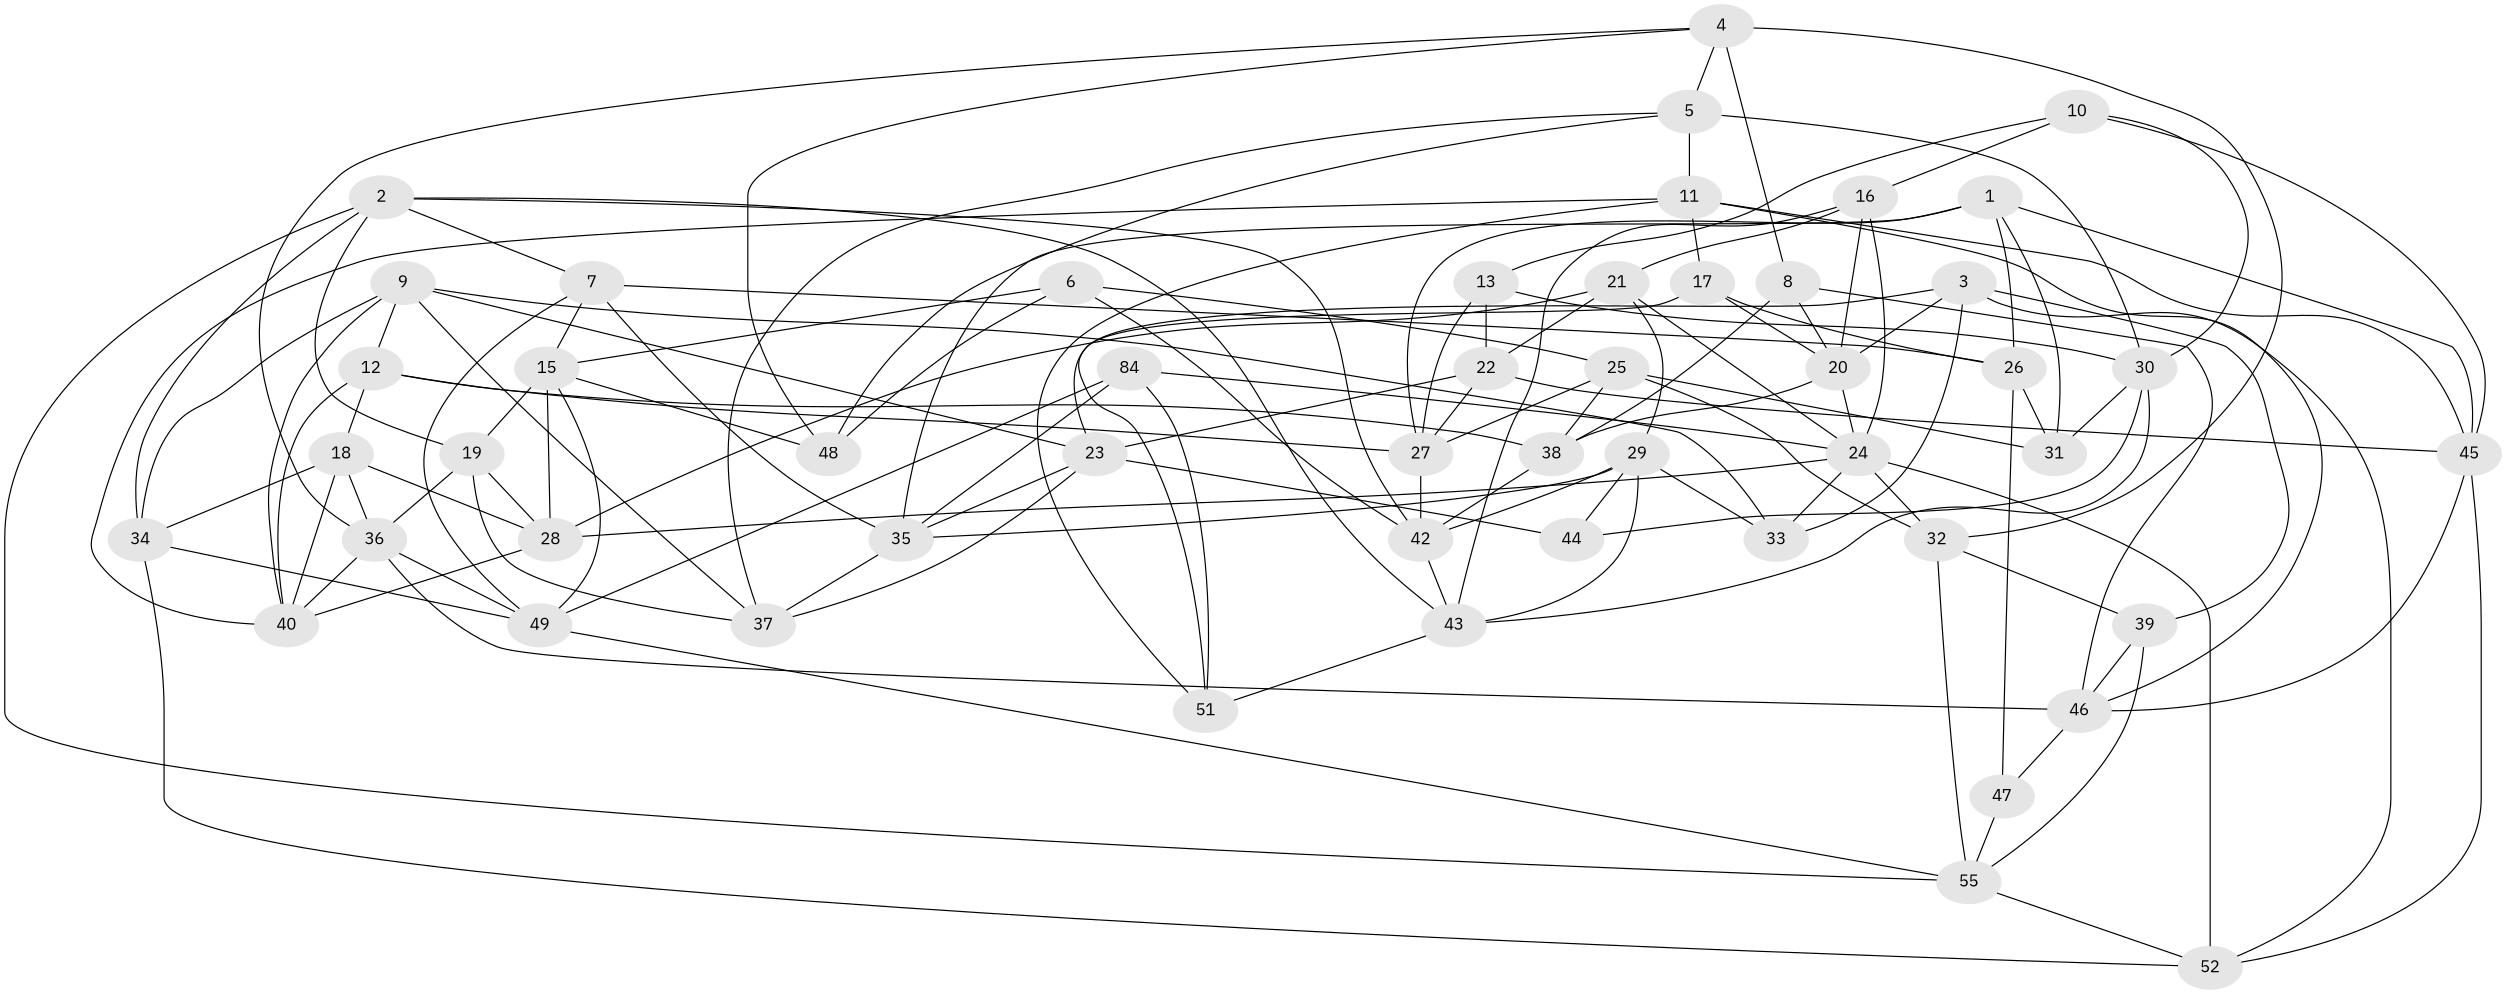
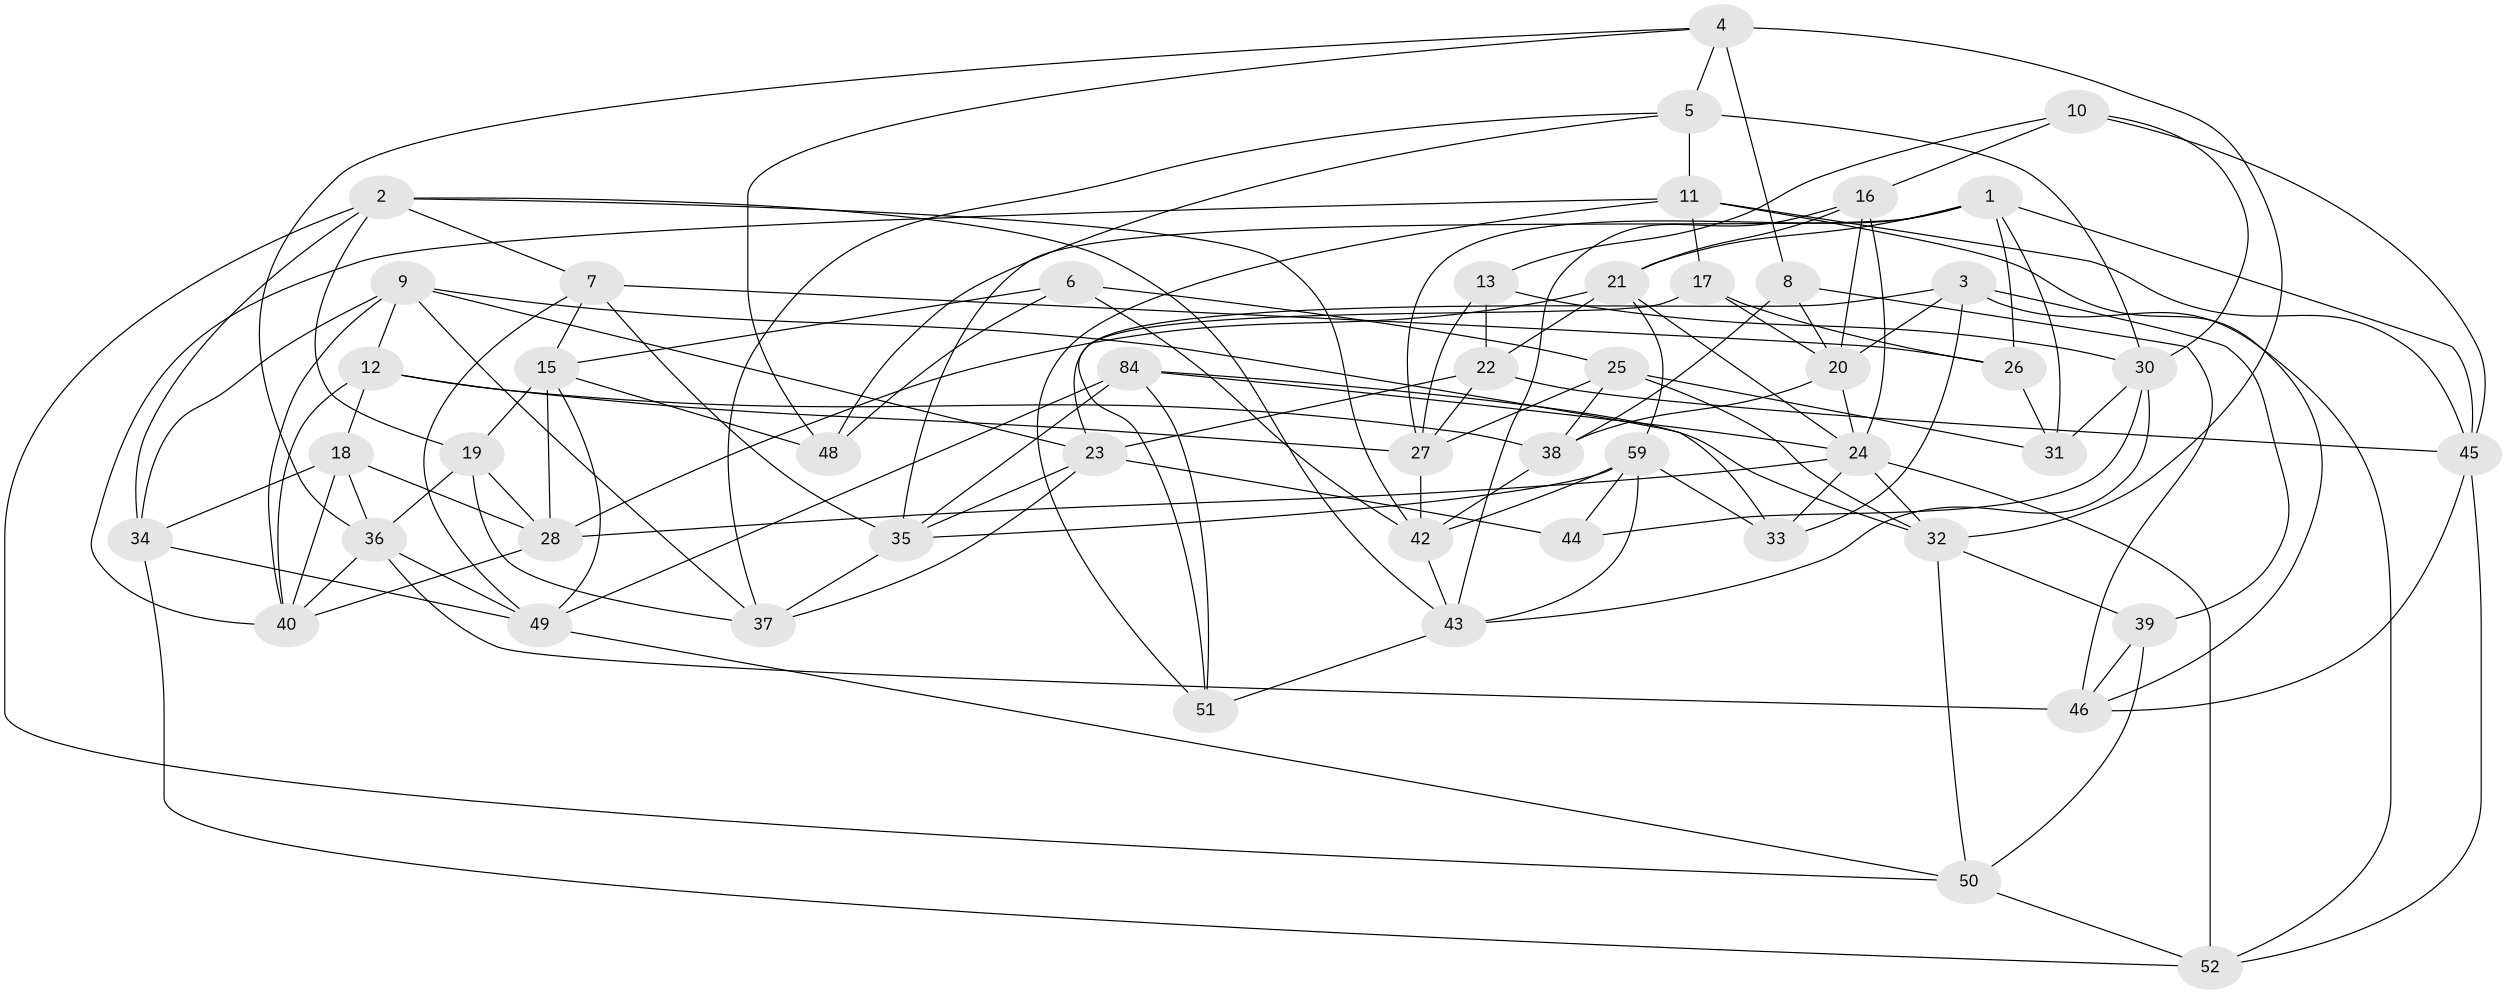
none -> (1800, 234)
(1637, 454) -> (1637, 454)
none -> (1729, 459)
(2002, 797) -> none
(1969, 882) -> (1969, 882)
